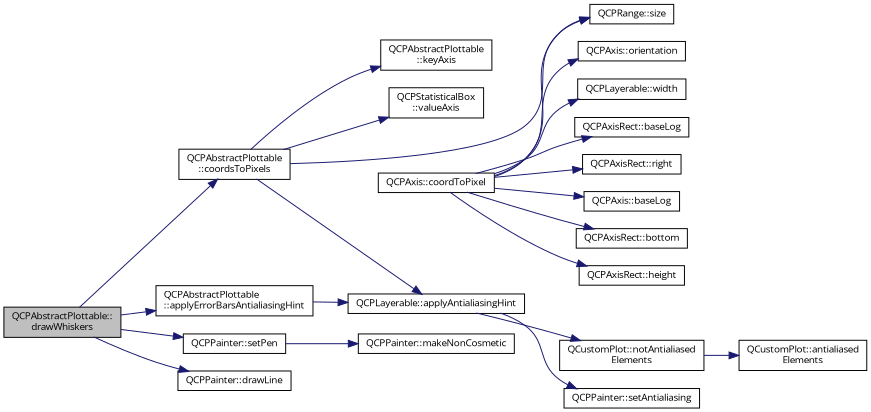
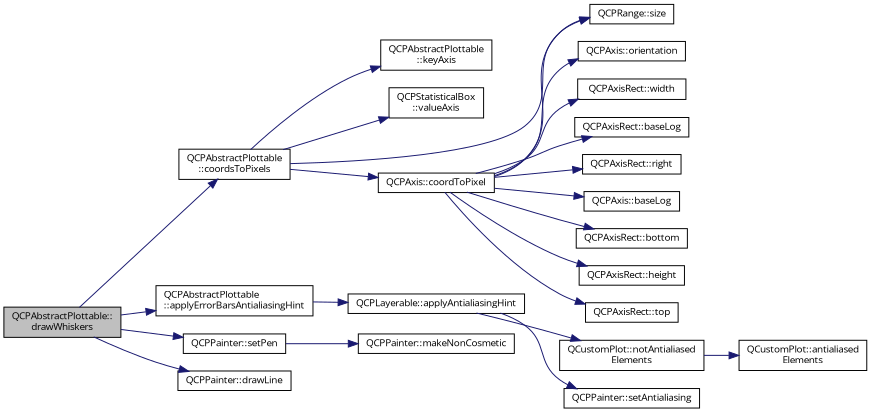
(632, 89) -> (632, 89)
(335, 234) -> (329, 173)
none -> (632, 312)
